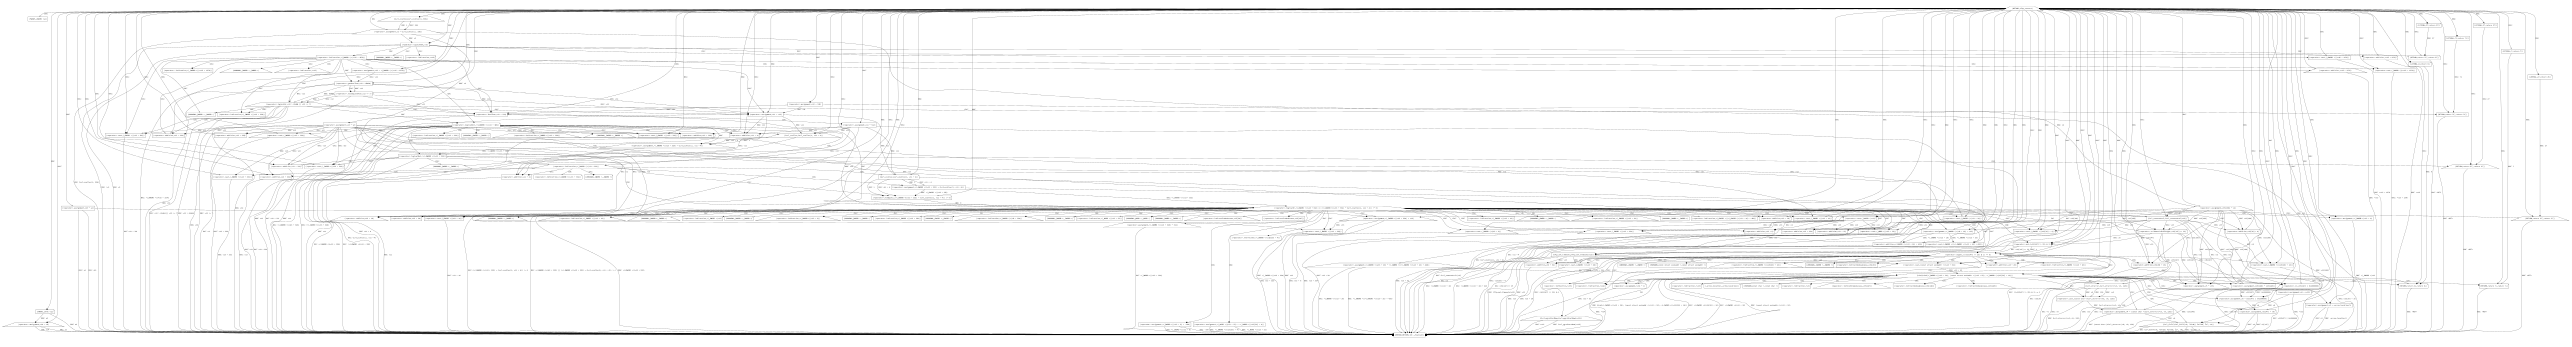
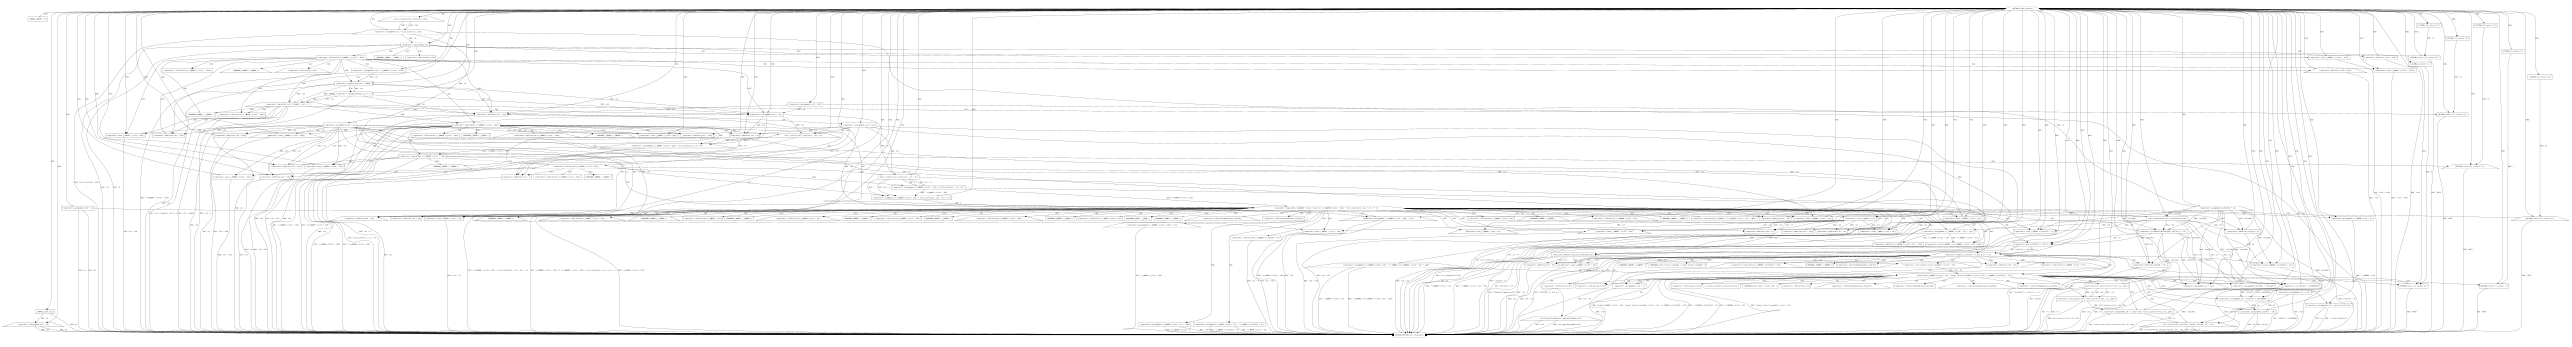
(2099, 165) -> none
(2027, 167) -> none
(2013, 172) -> (1512, 136)
(1996, 199) -> none
(2083, 214) -> none
(1338, 222) -> (1594, 223)
(1292, 257) -> (1277, 332)
none -> (2038, 286)
